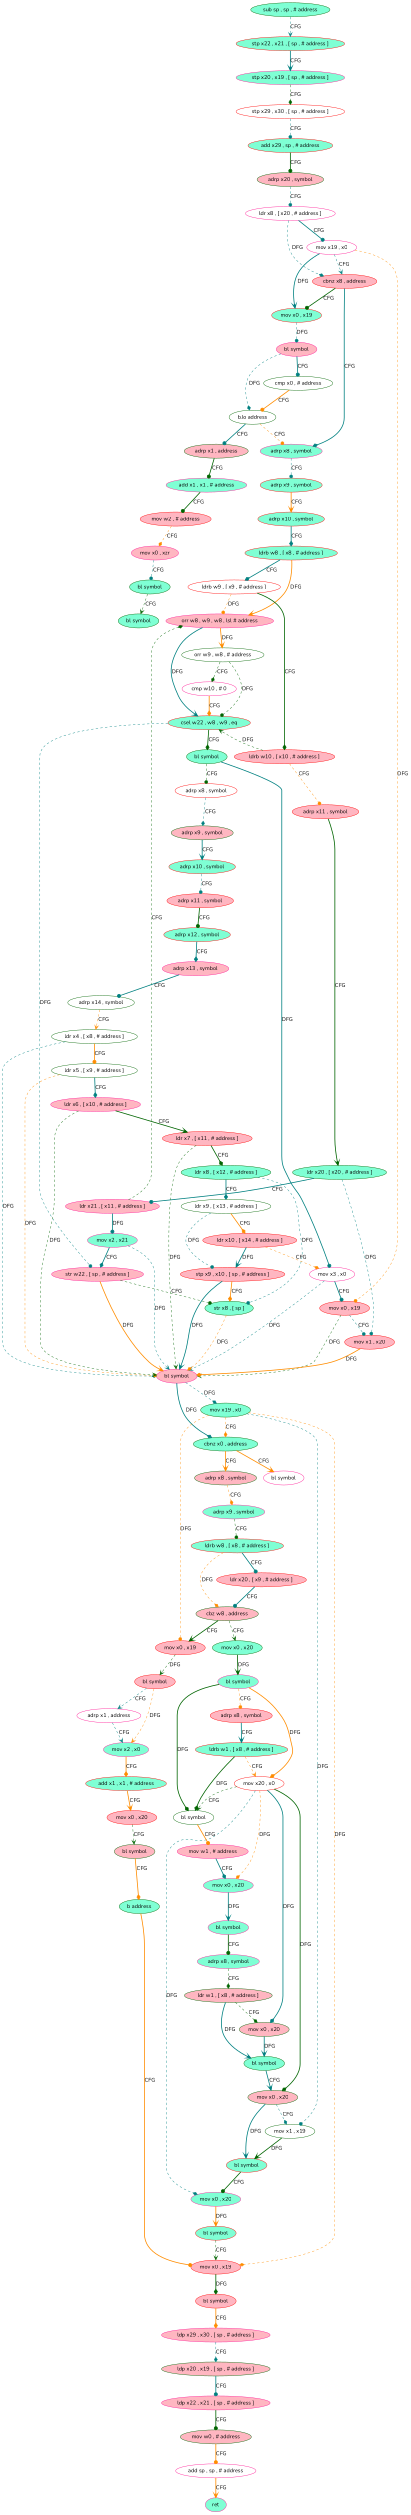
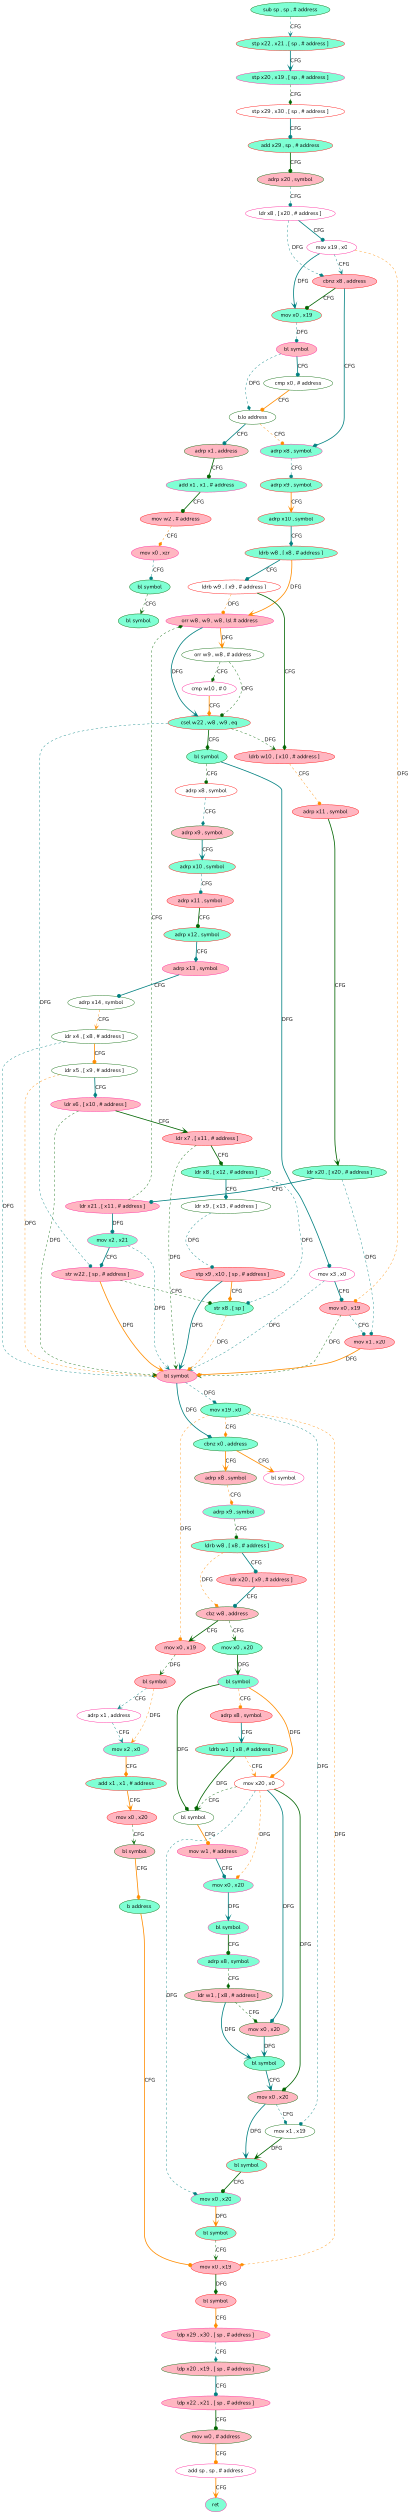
(290, 127) -> (290, 127)
(242, 743) -> (253, 736)
(250, 1240) -> none
